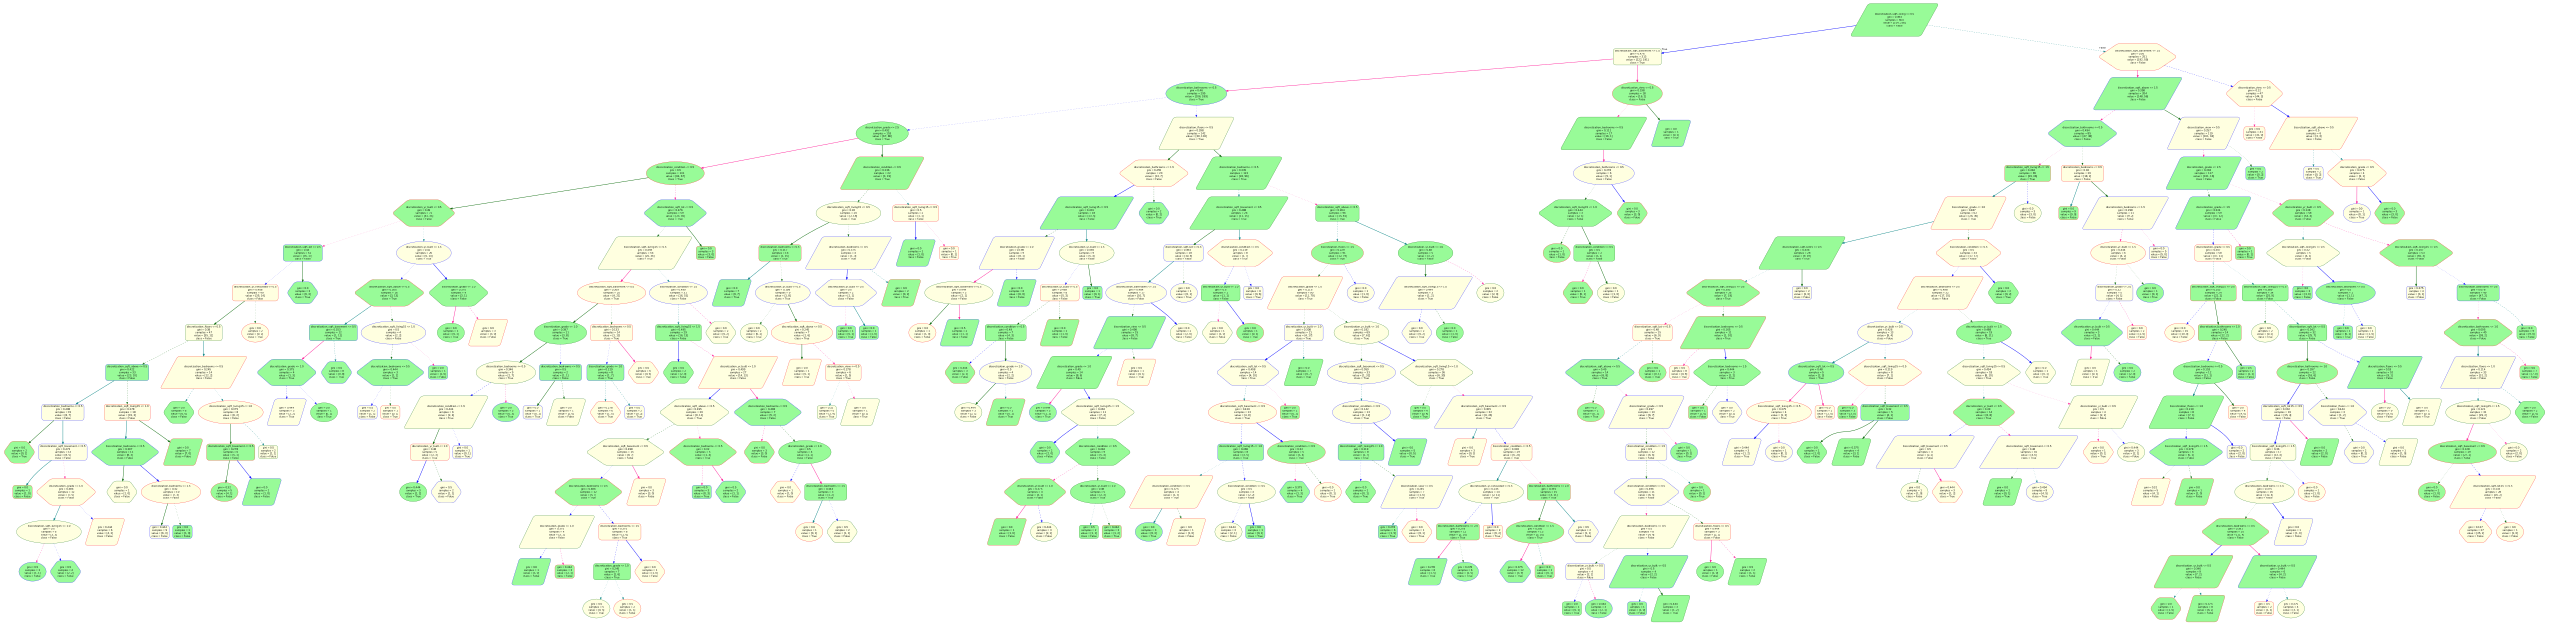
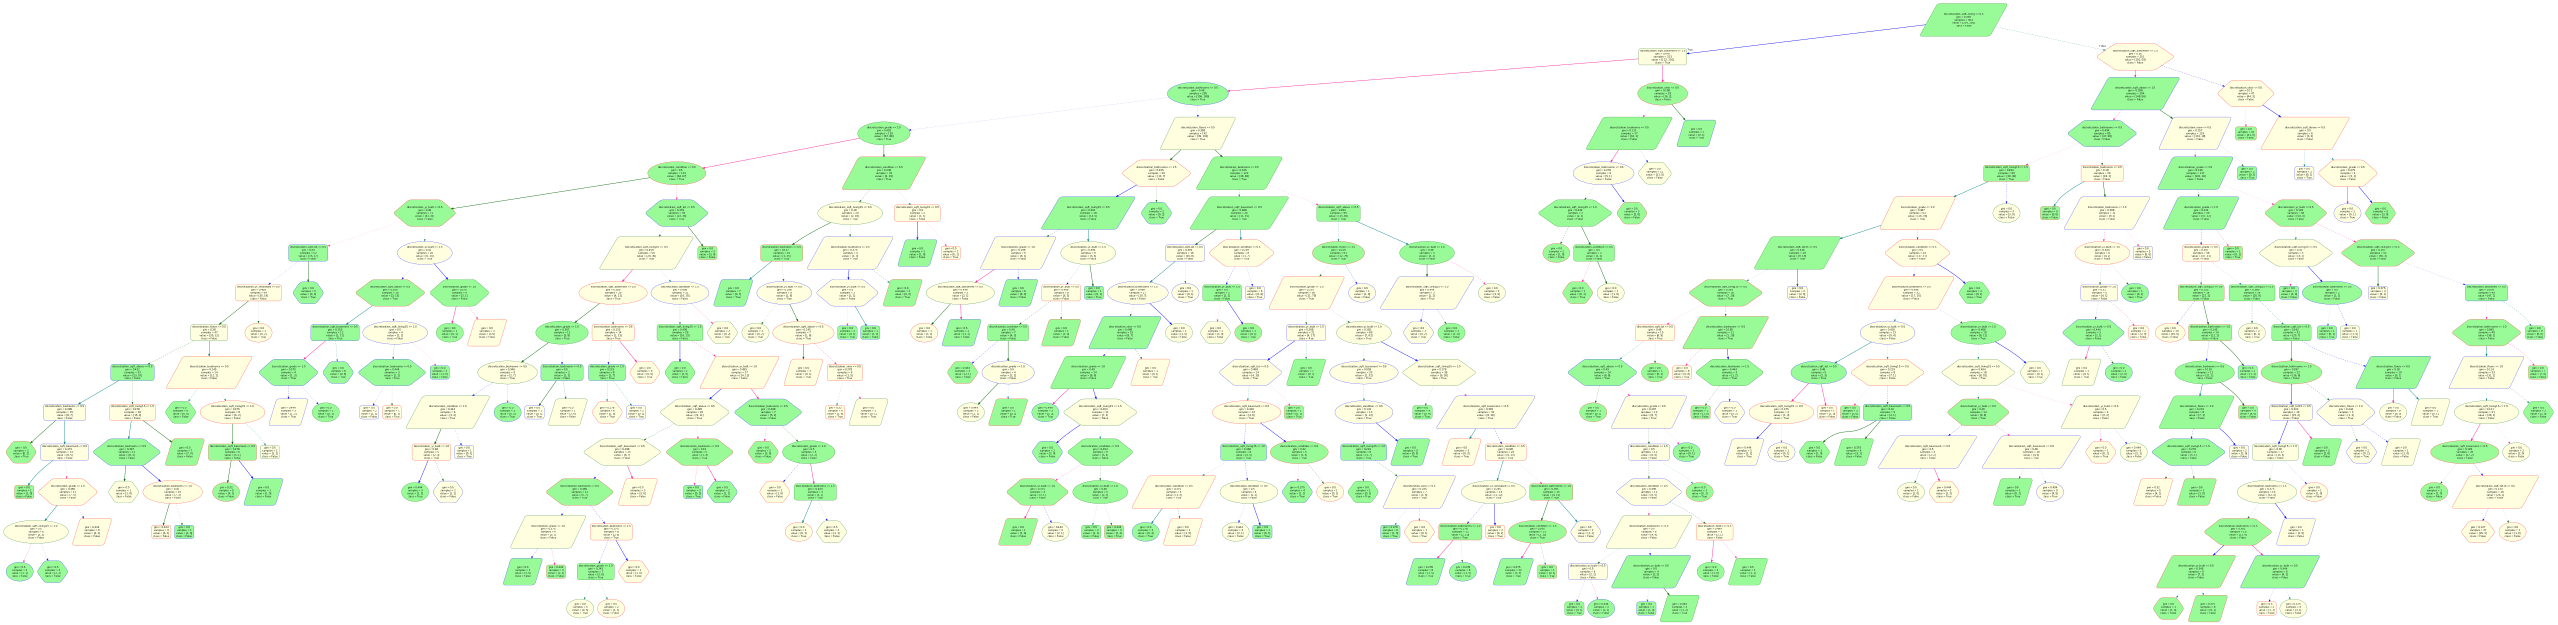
(2254, 133) -> (2246, 133)
none -> (1655, 173)
(827, 412) -> (835, 412)
(2238, 412) -> (2248, 412)
(160, 532) -> (161, 532)
(1515, 572) -> (1513, 572)
